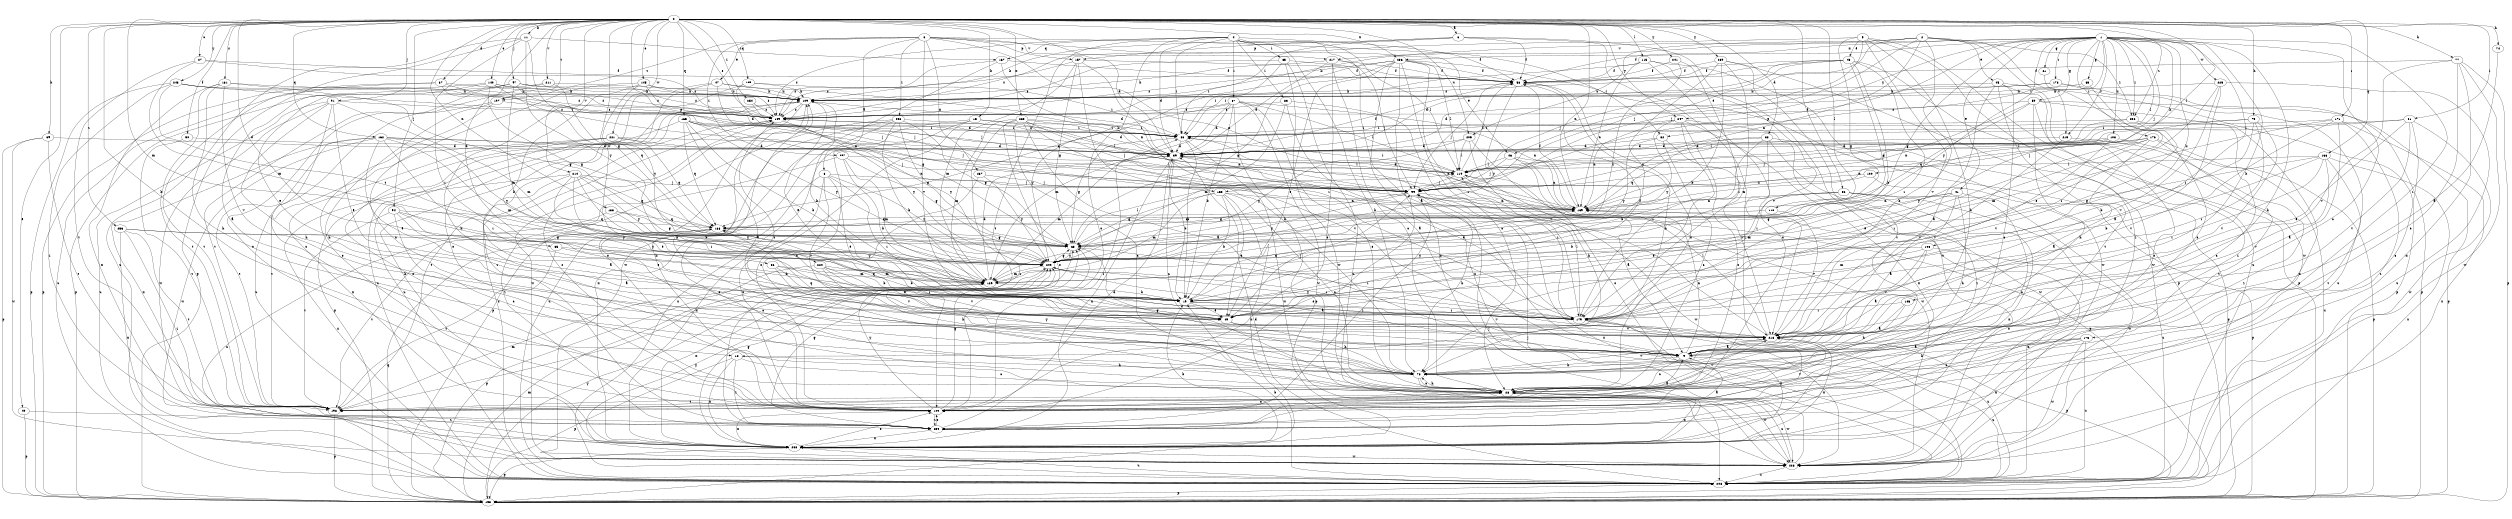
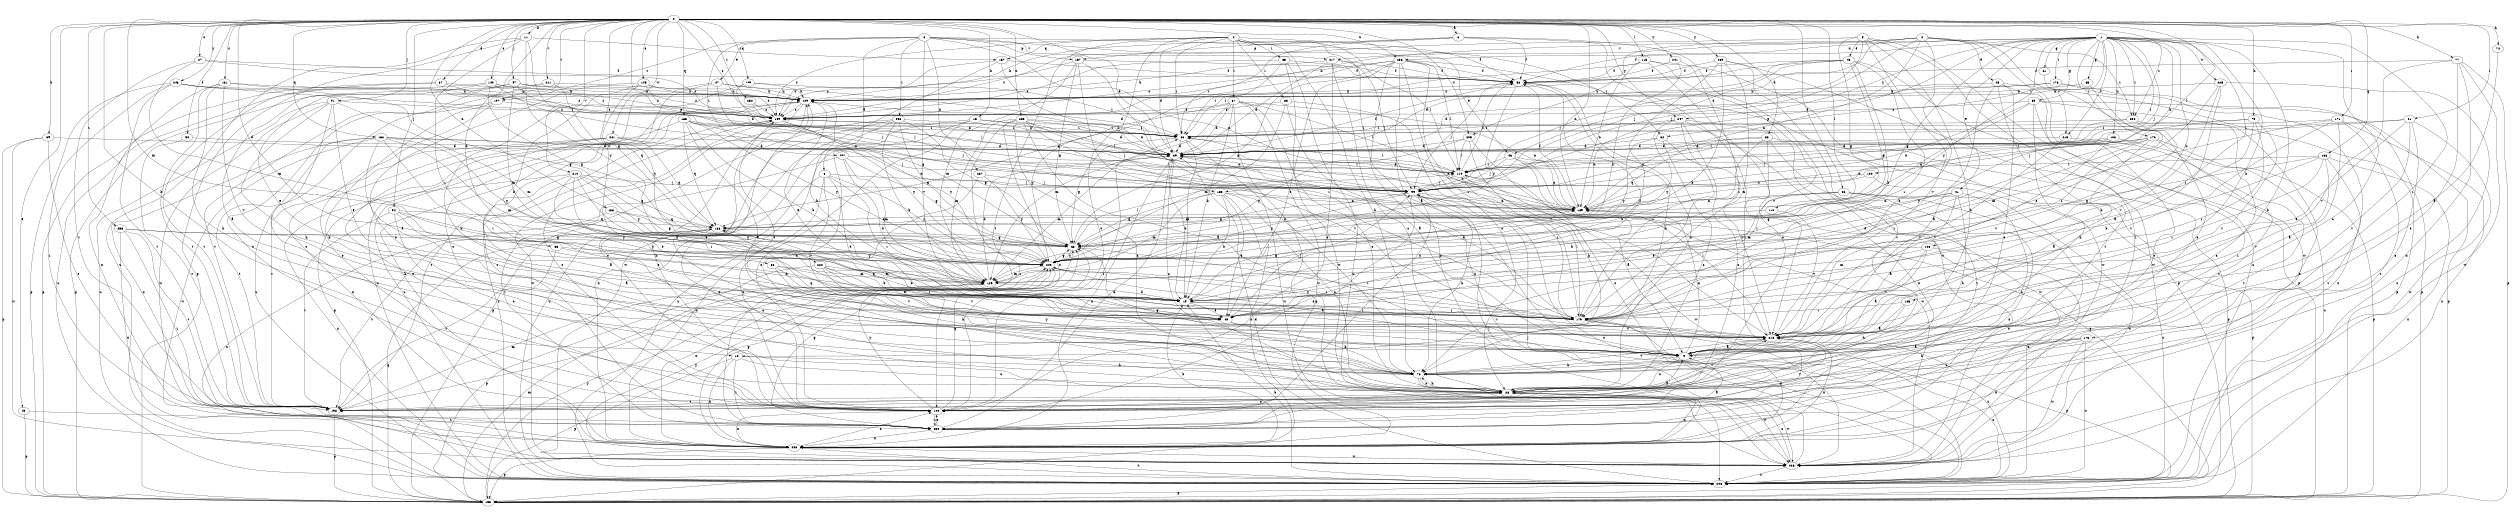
(521, 222) -> (177, 281)
